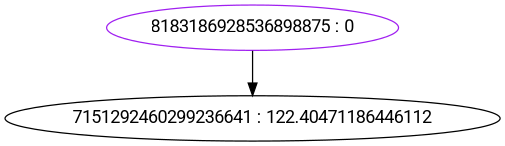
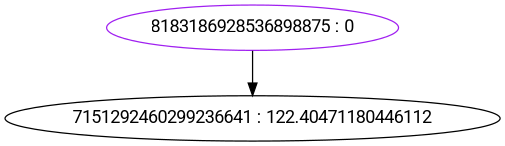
(253, 118) -> (253, 118)
